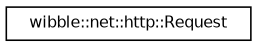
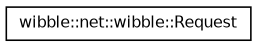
(129, 24) -> (129, 24)
